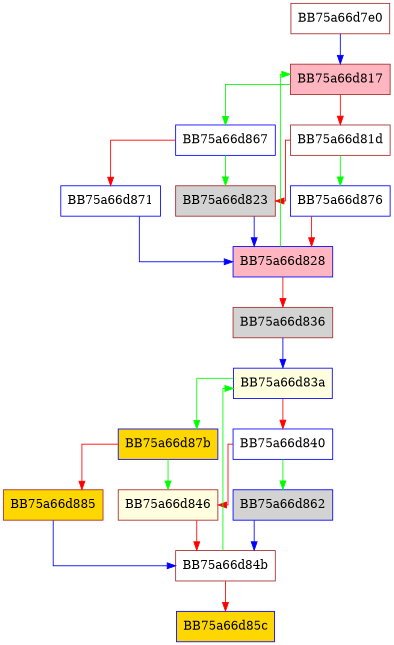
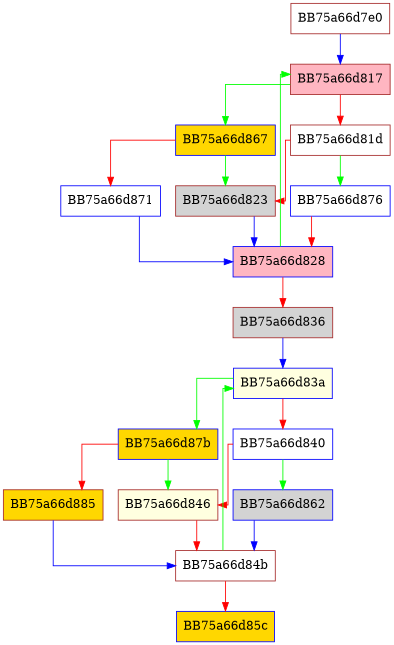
(225, 140) -> (225, 140)
